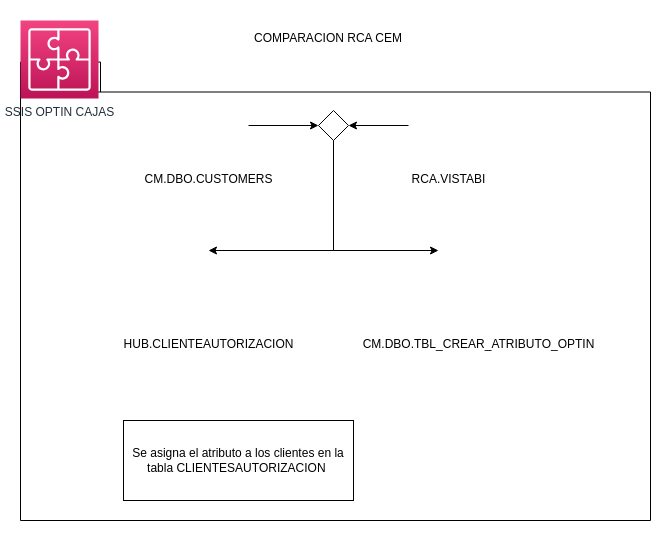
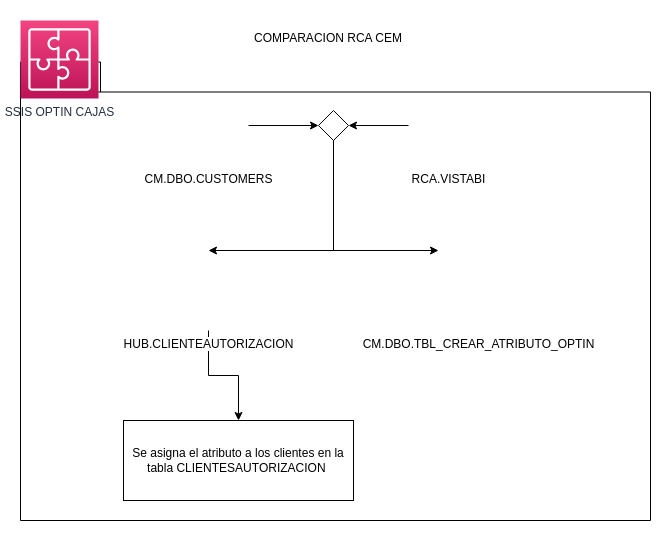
none -> (230, 376)
